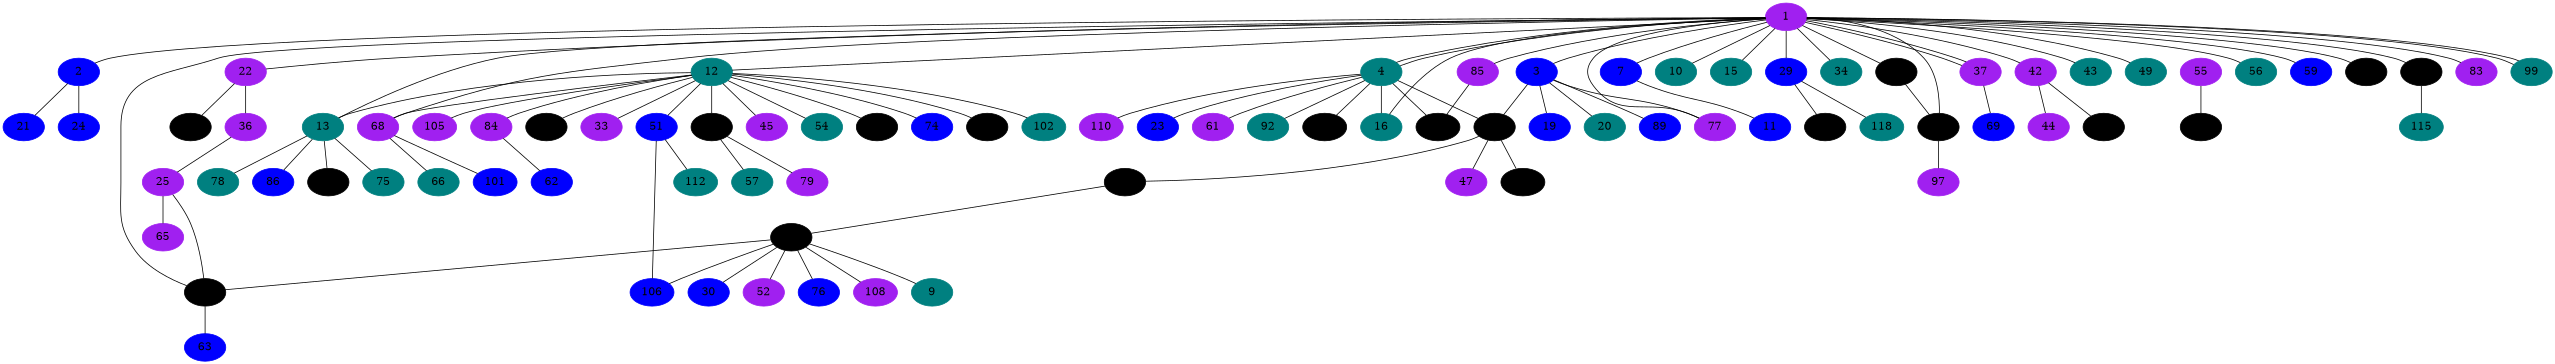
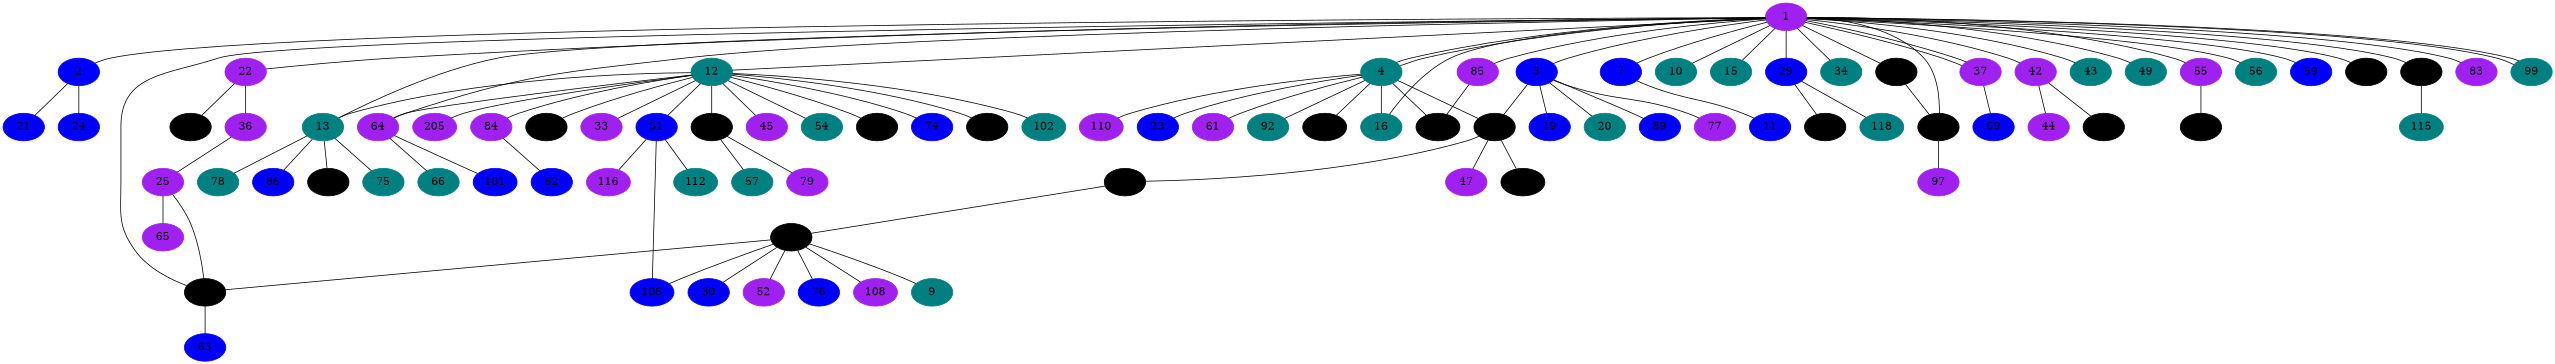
(1594, 57) -> (1998, 27)
(378, 127) -> (378, 127)
(435, 127) -> (435, 127)
none -> (608, 182)
